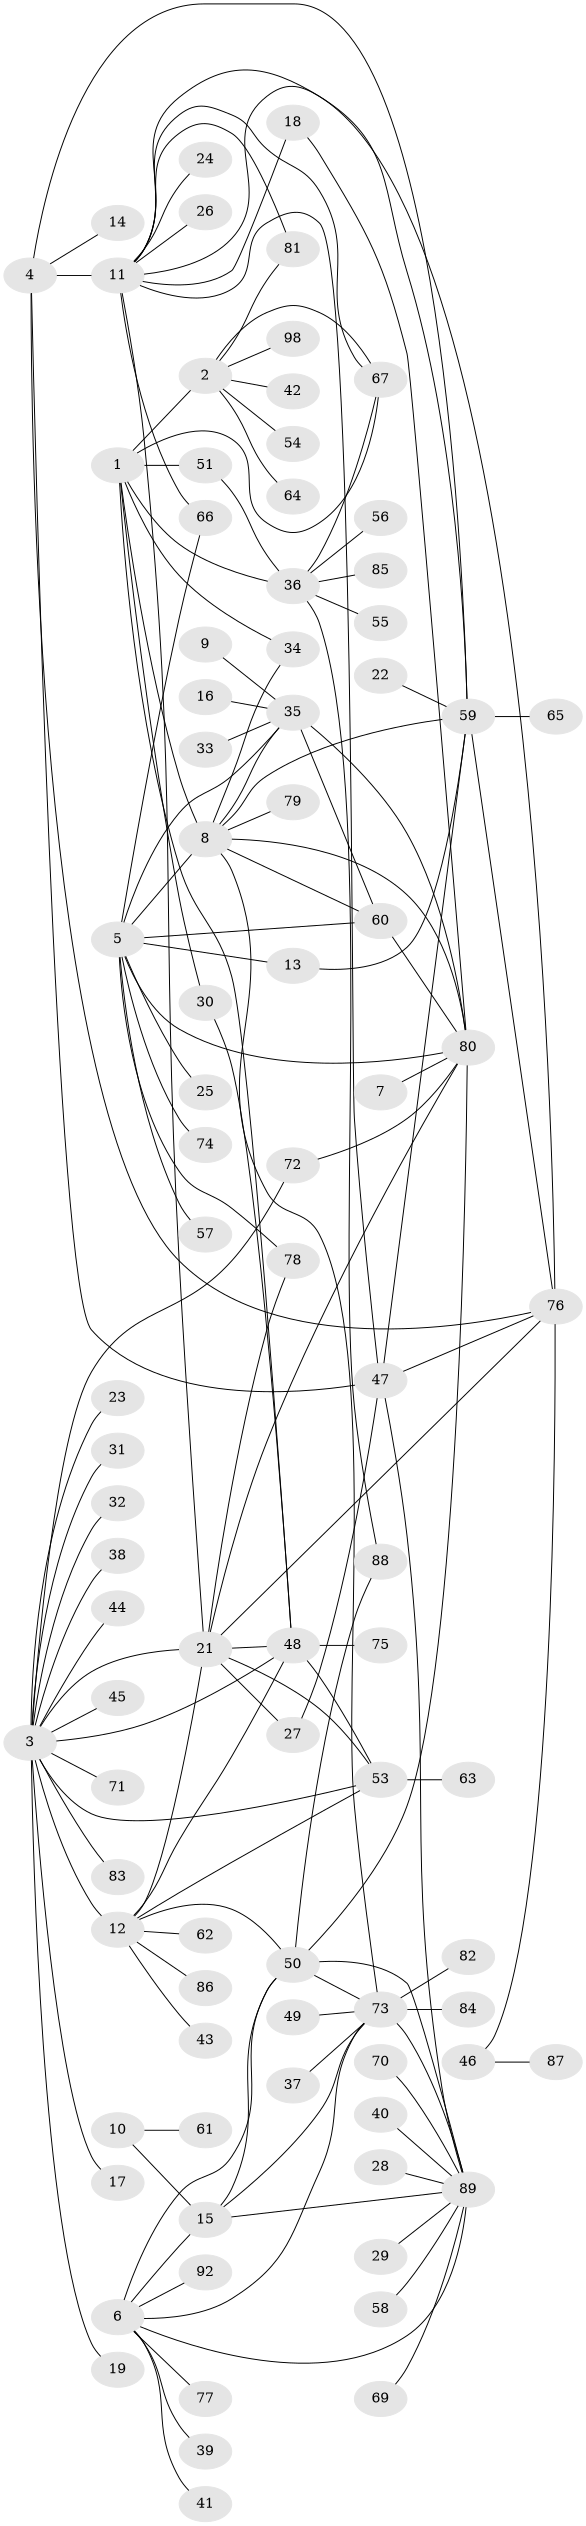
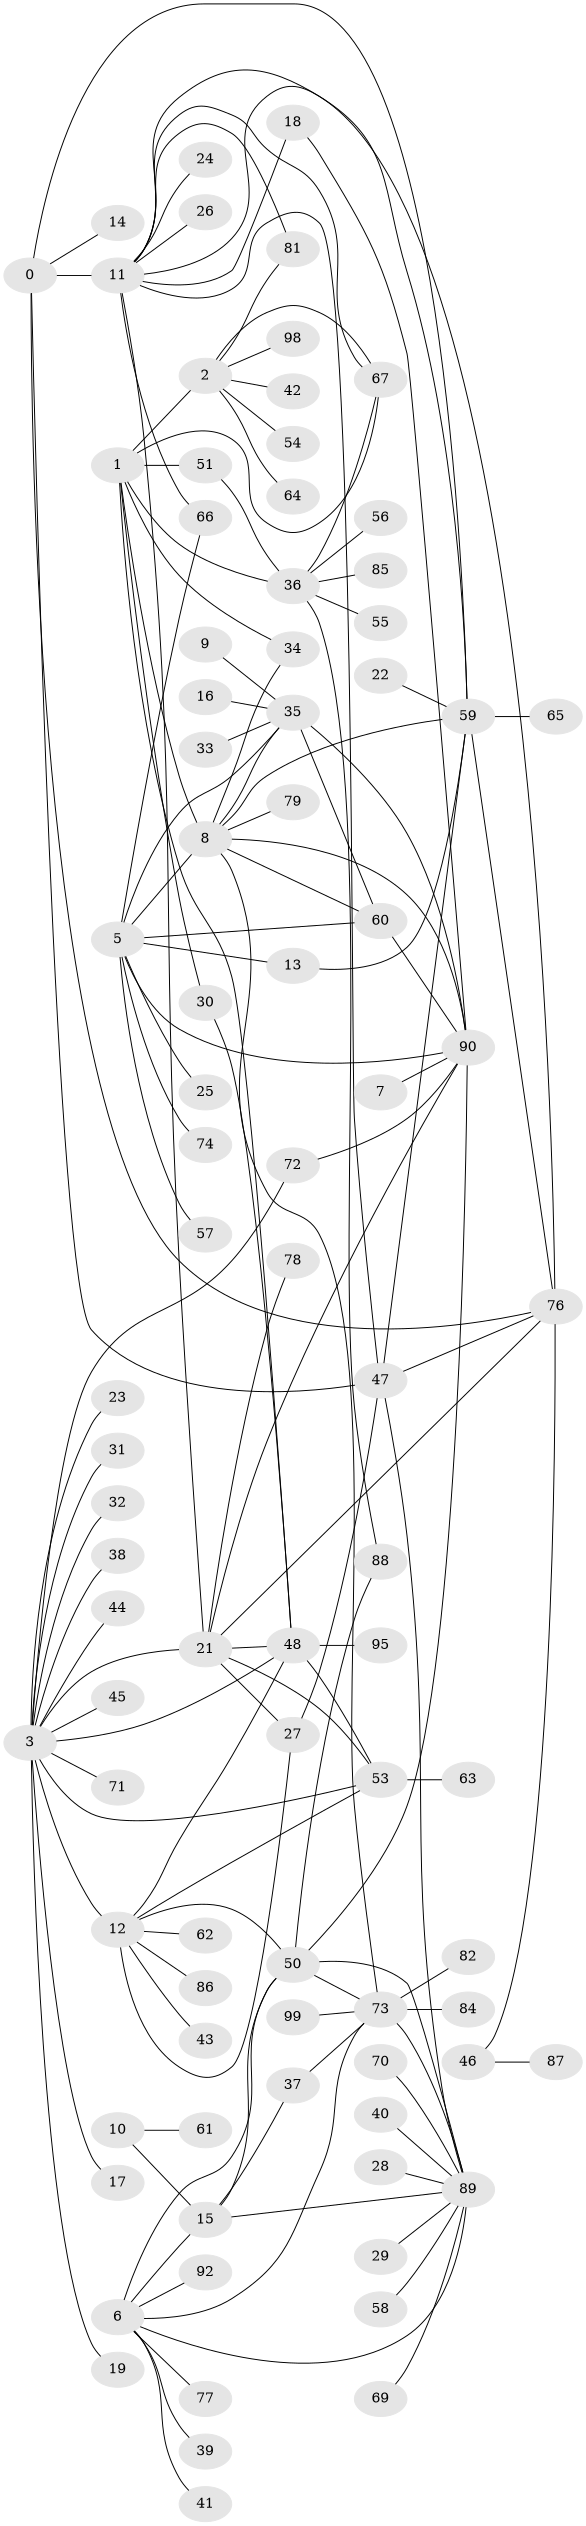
(30, 276) -> (30, 276)
(468, 1048) -> (468, 1048)
(159, 1135) -> none
(381, 1645) -> (381, 1645)
(177, 1794) -> (253, 2007)
(118, 1877) -> none
(293, 2017) -> (293, 2017)
(309, 2126) -> (254, 2155)
